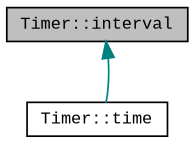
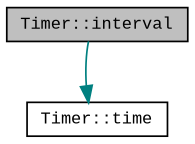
(108, 81) -> (86, 64)
